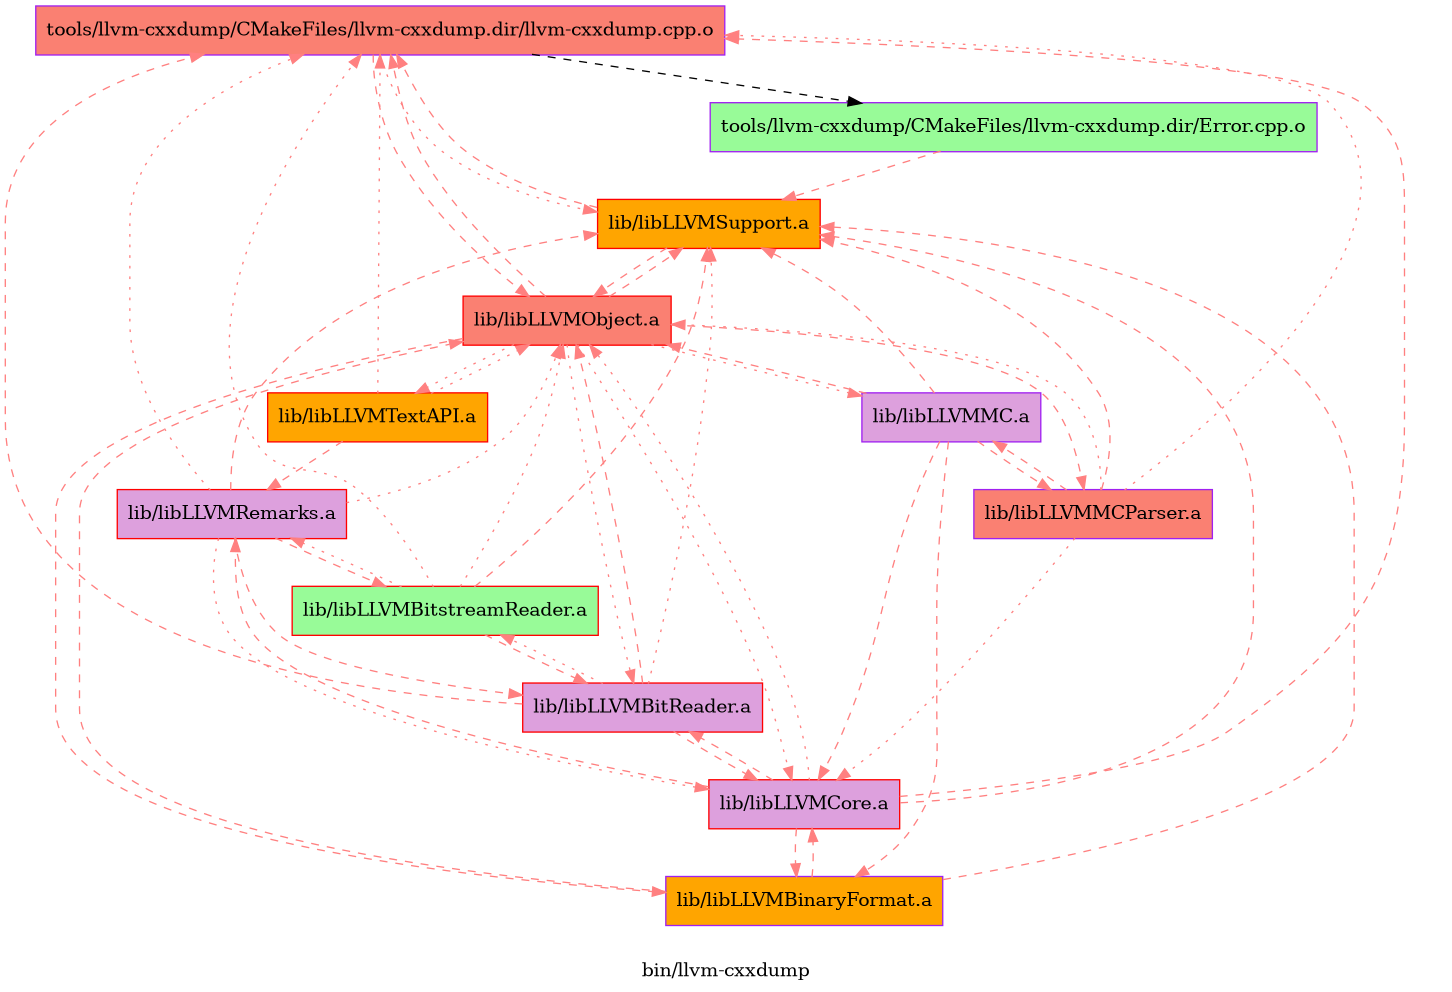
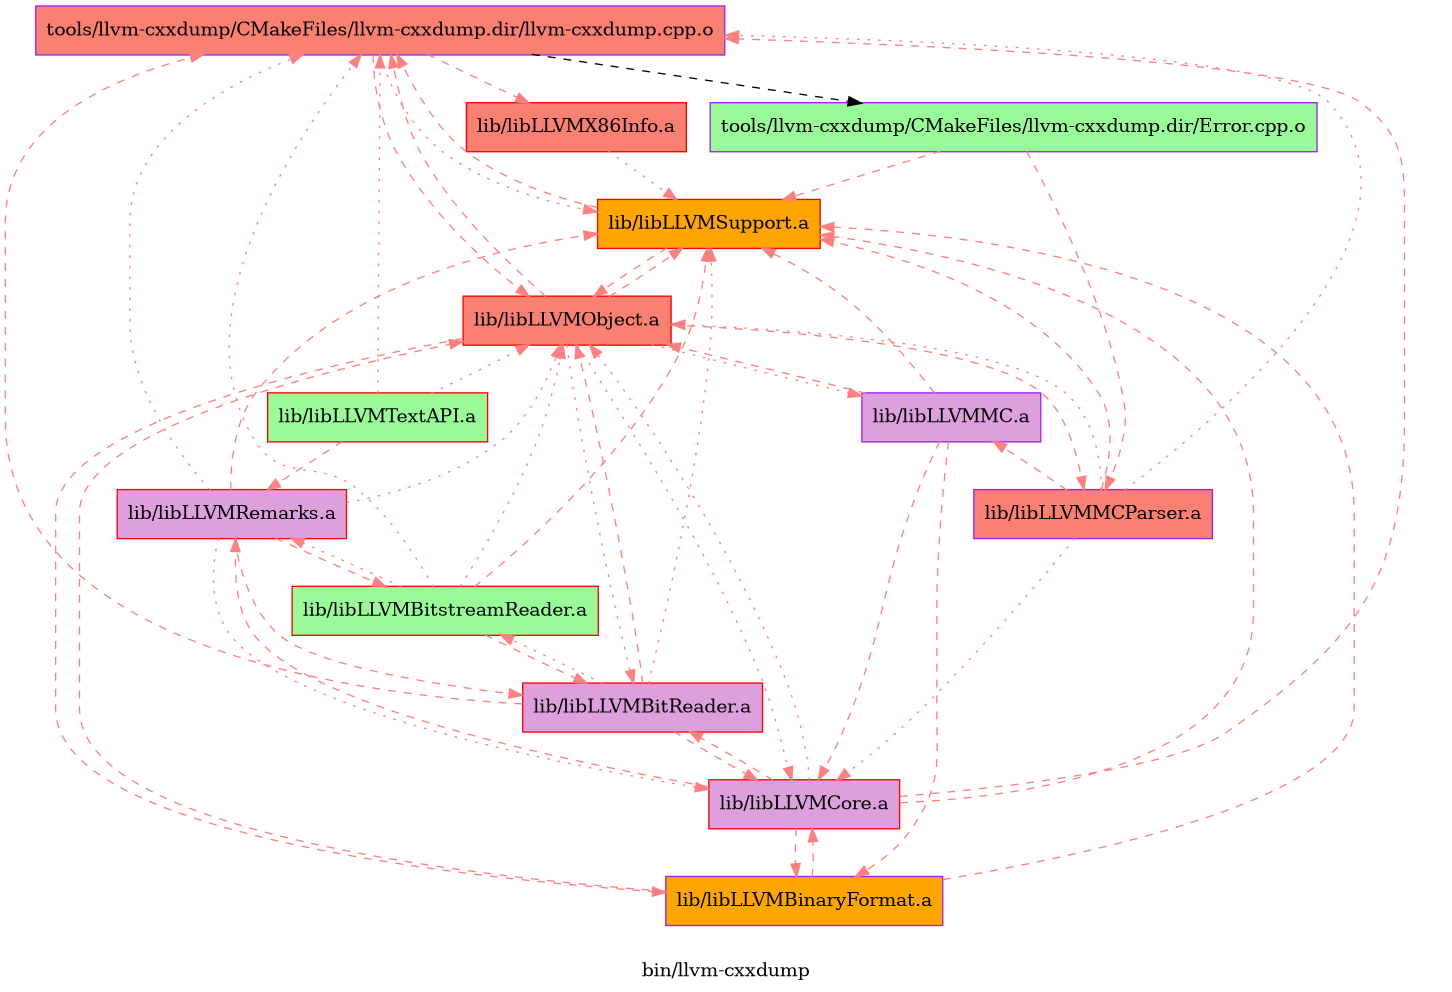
none -> (576, 127)
(470, 366) -> none
(378, 417) -> (378, 417)
(1008, 462) -> (1093, 293)
